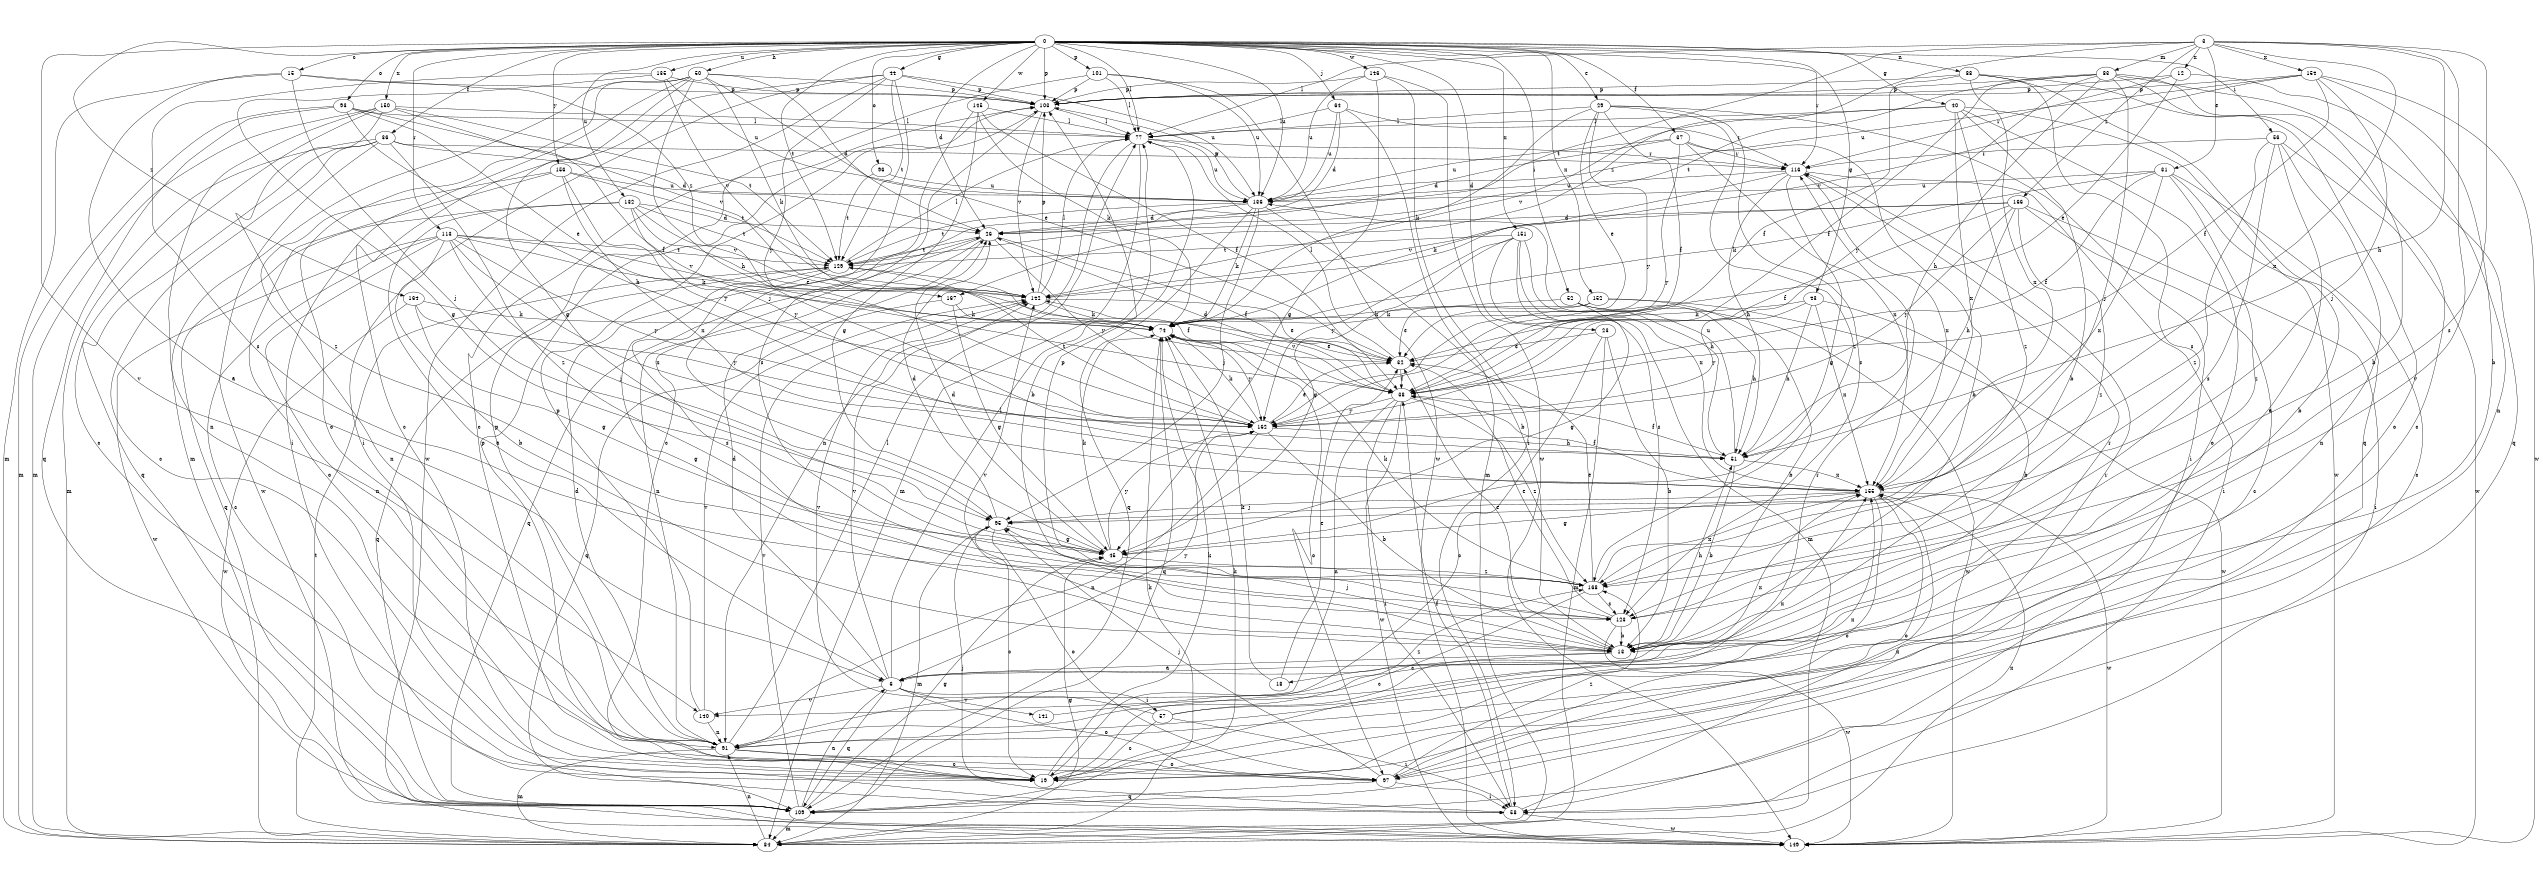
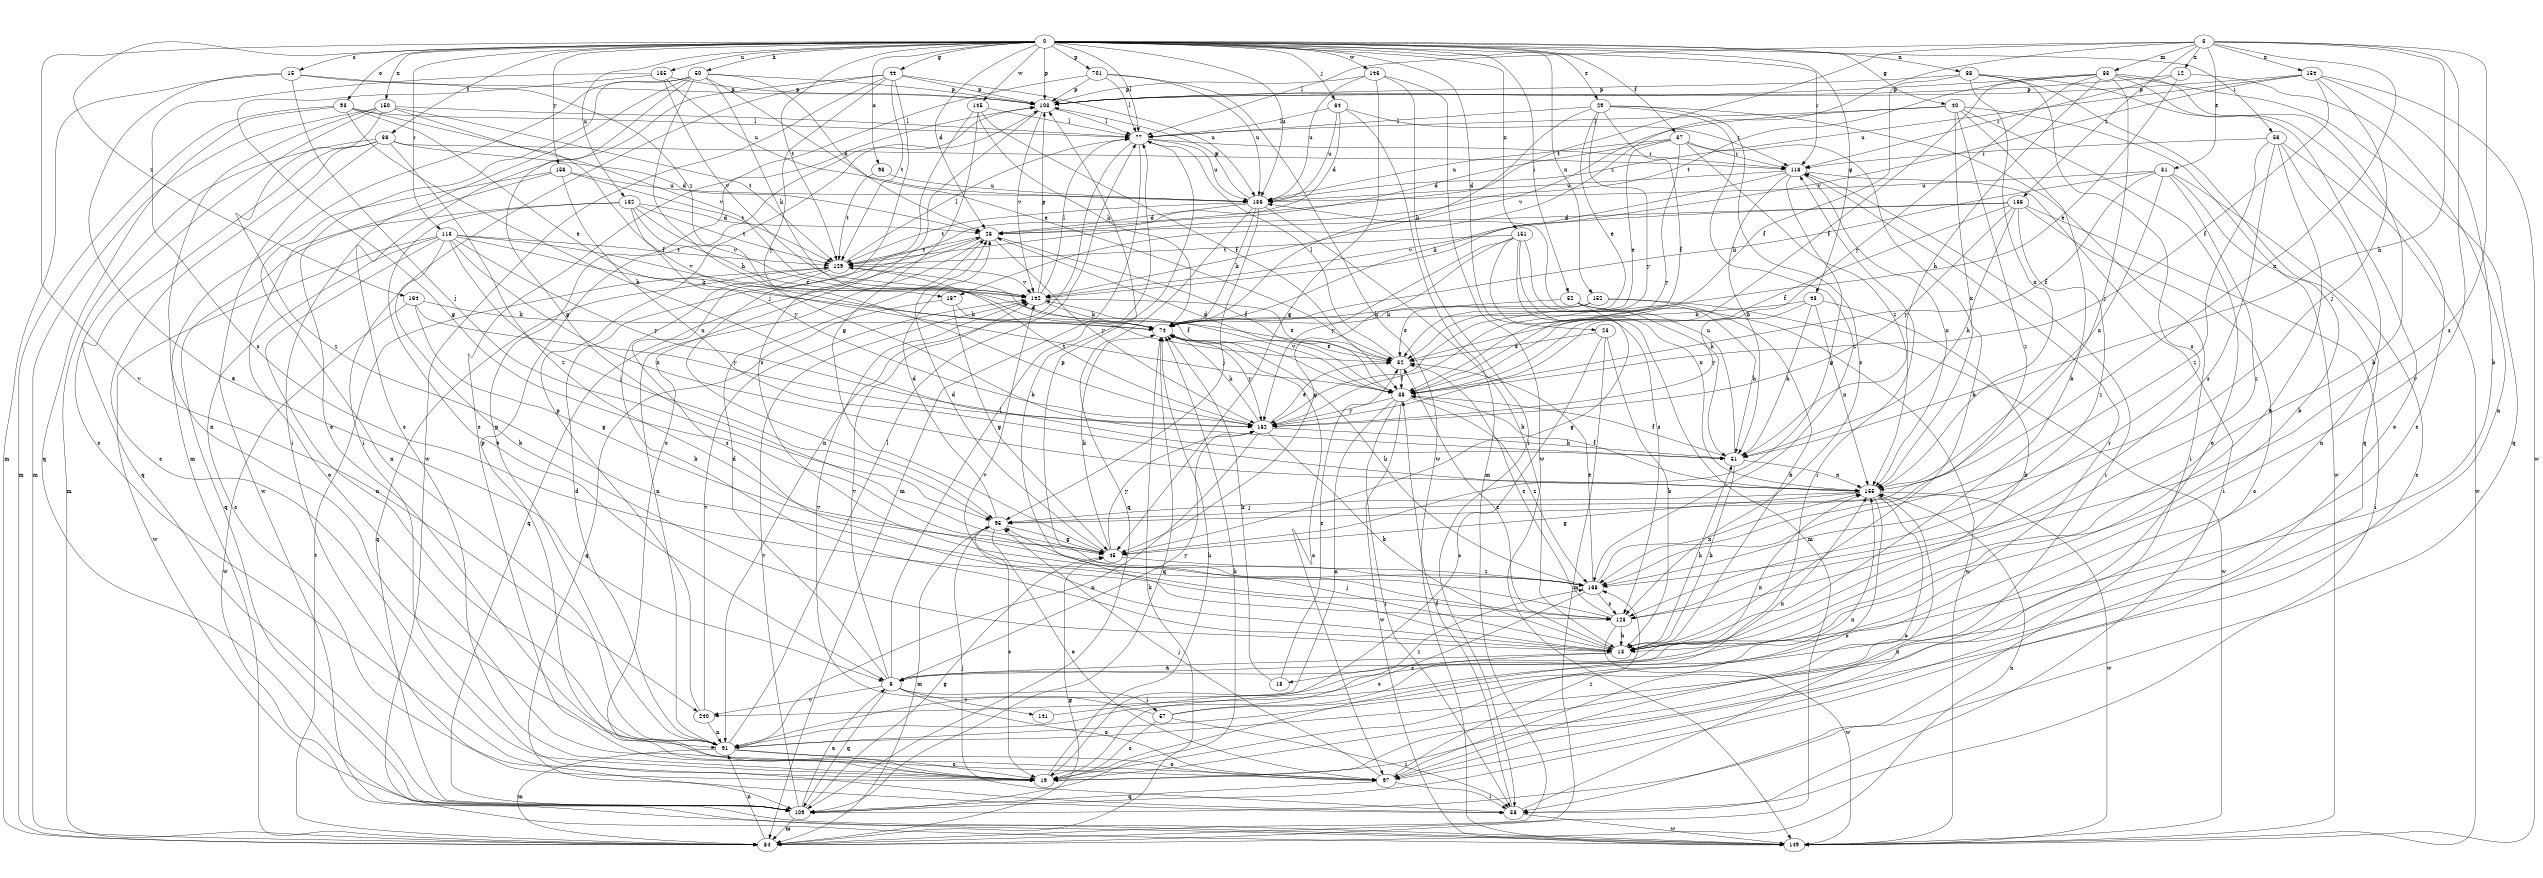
(1097, 74) -> (1097, 74)
none -> (941, 269)
none -> (1631, 291)
(1895, 315) -> (1895, 315)
(879, 349) -> none
(696, 459) -> (696, 459)
(704, 717) -> (704, 717)
